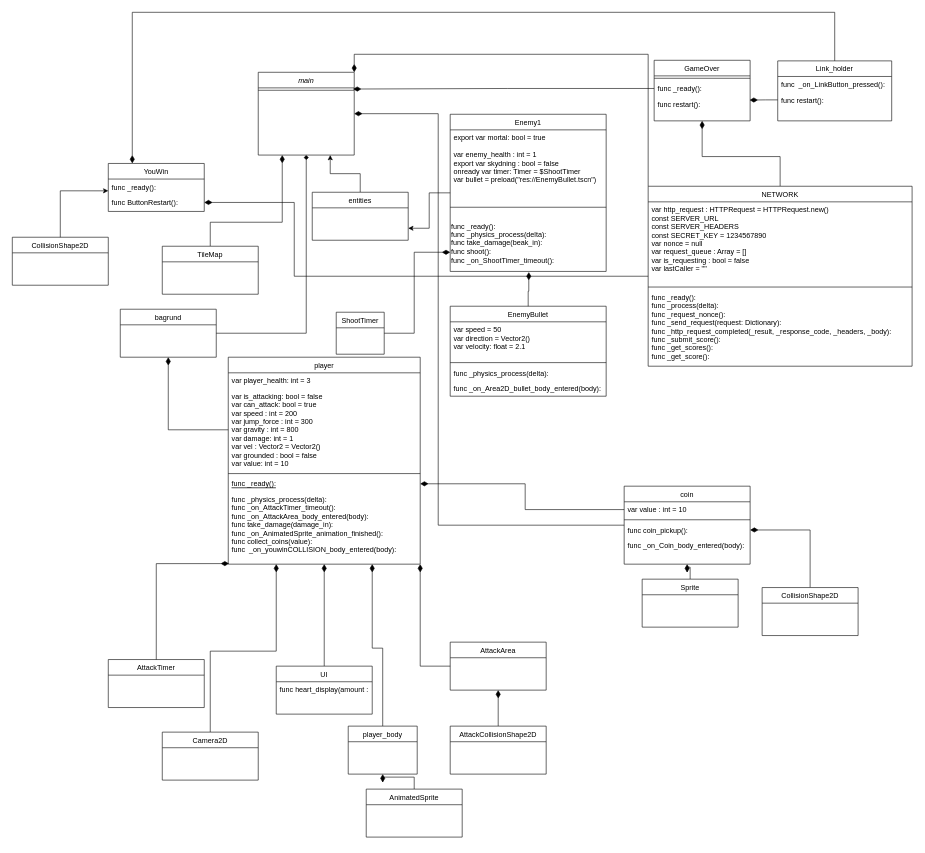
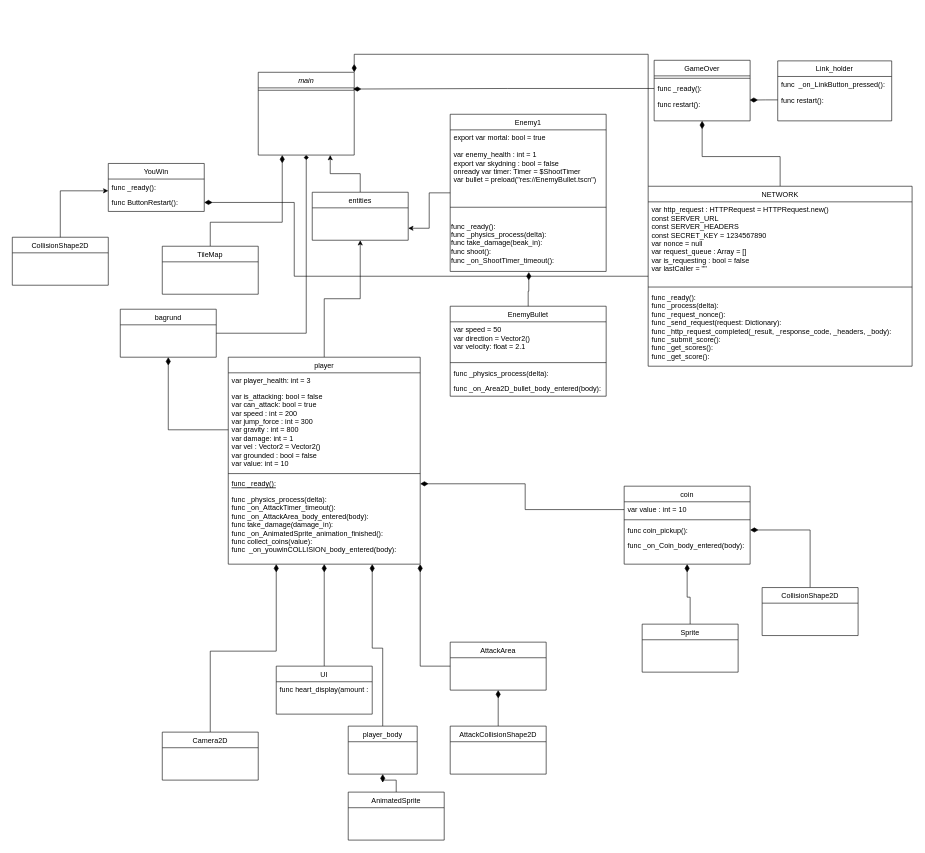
(835, 12) -> none
(436, 252) -> none
none -> (360, 299)
(360, 333) -> none
(438, 525) -> none
(188, 564) -> none
(690, 603) -> (690, 648)
(156, 684) -> none
(414, 813) -> (396, 816)
